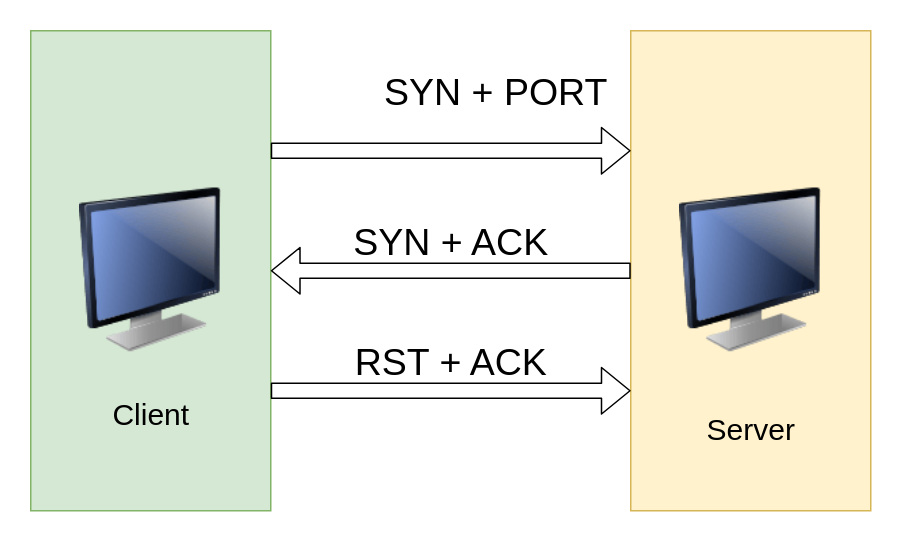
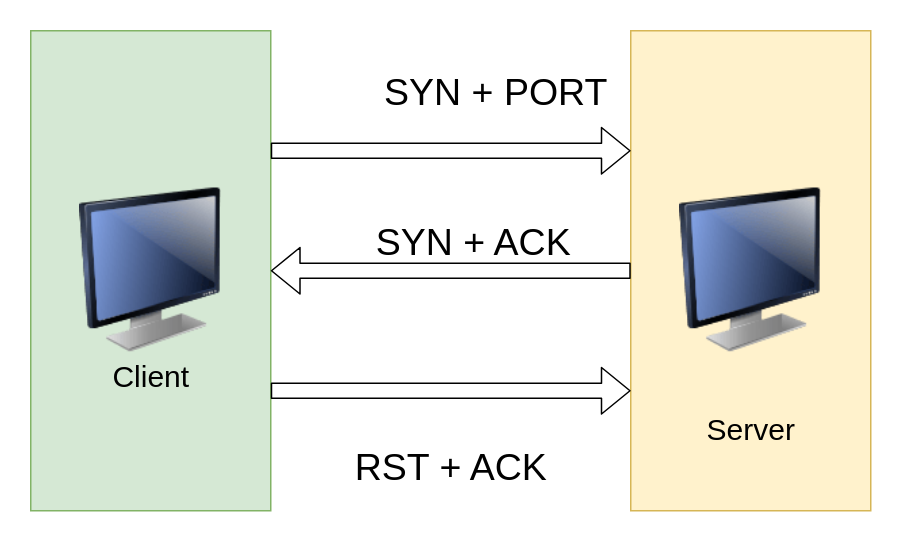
(451, 241) -> (473, 241)
(451, 361) -> (451, 466)
(151, 413) -> (151, 376)
